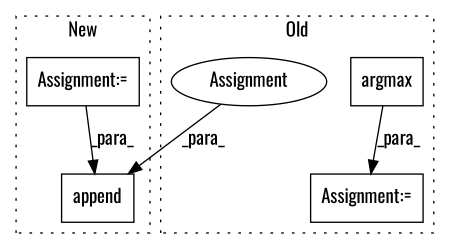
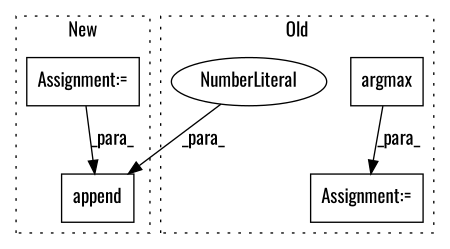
(249, 82) -> (249, 82)
